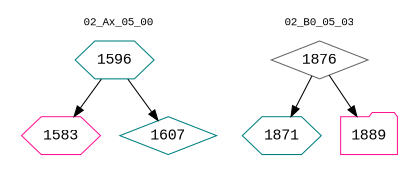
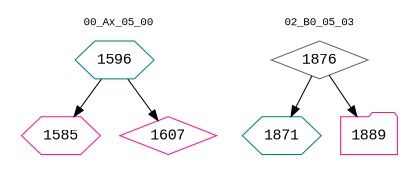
(119, 23) -> (119, 23)
(61, 136) -> (61, 136)
(168, 136) -> (168, 136)
